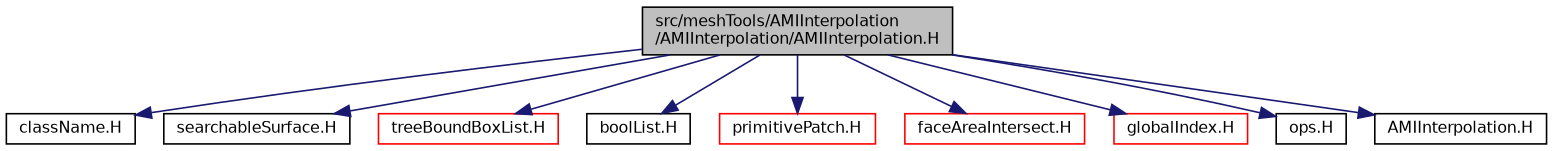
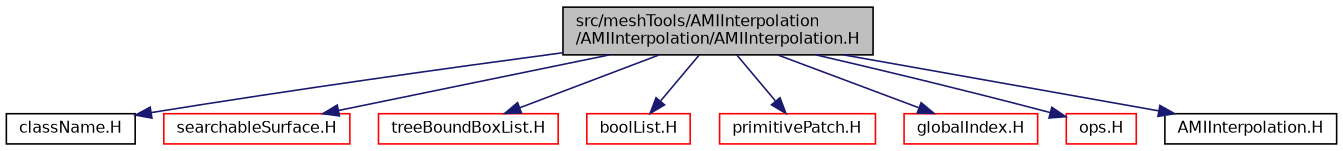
(257, 129) -> (257, 129)
(638, 129) -> (638, 129)
(995, 129) -> none
(1311, 129) -> (1101, 129)
